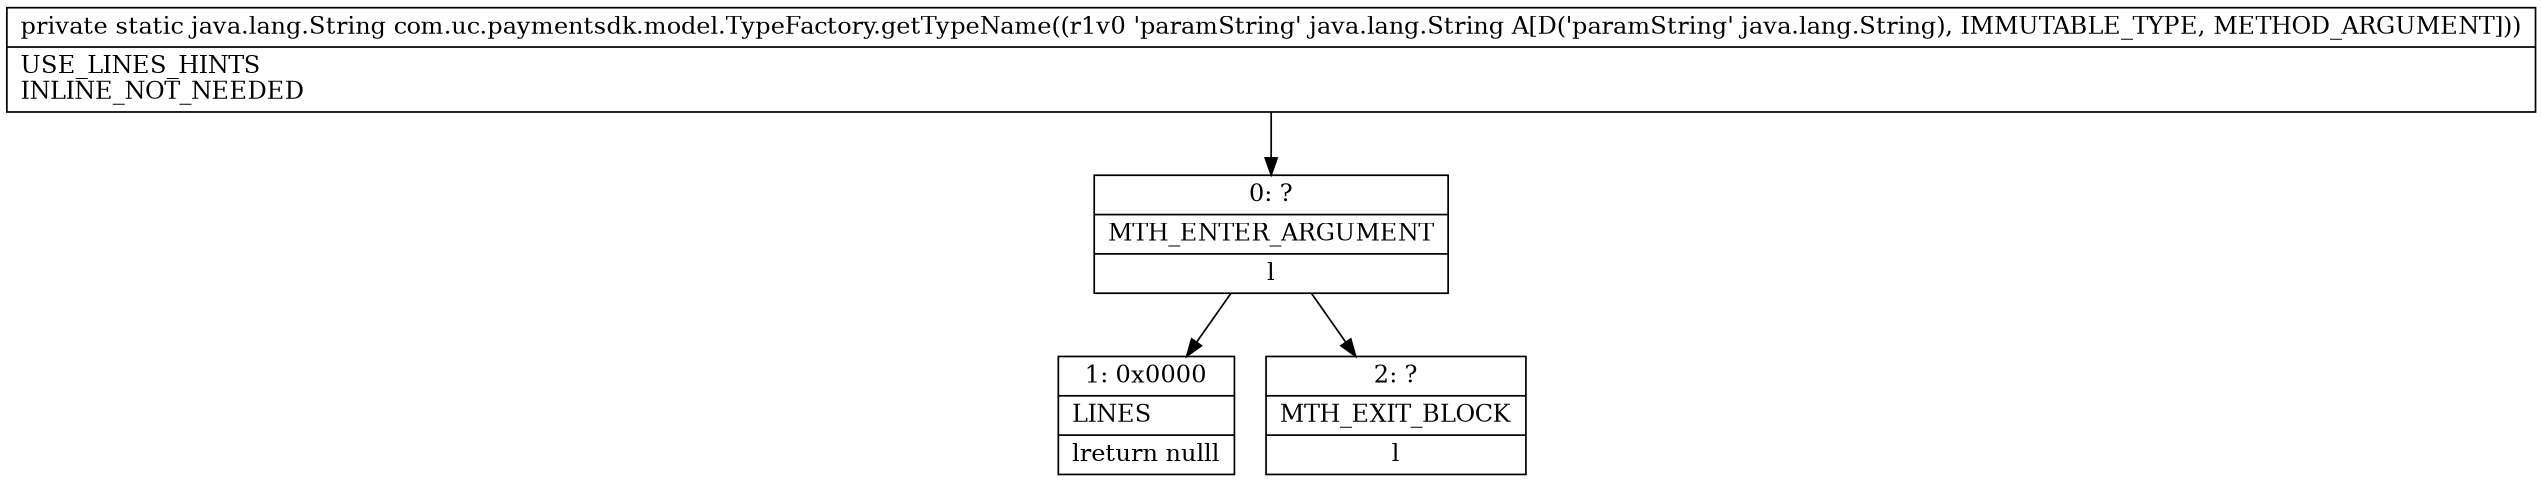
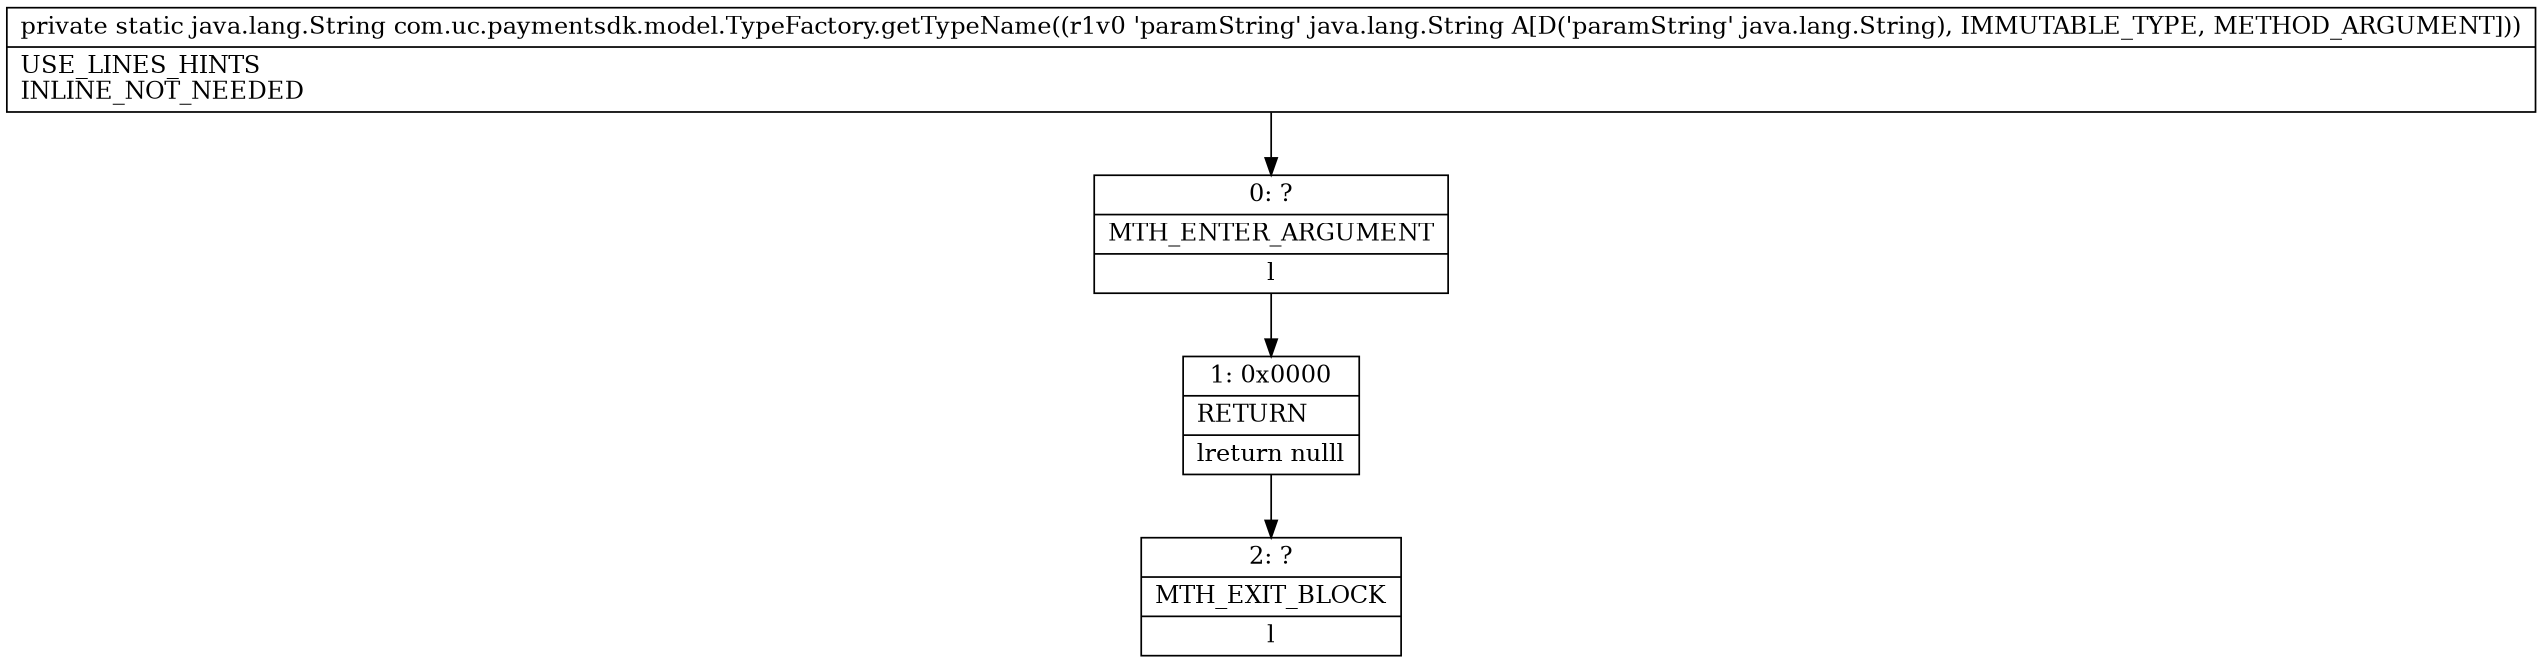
(1329, 318) -> (1271, 498)
(1112, 415) -> (1252, 415)
